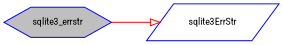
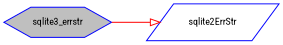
(213, 22) -> (213, 22)
